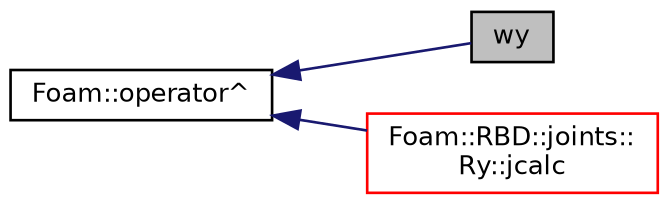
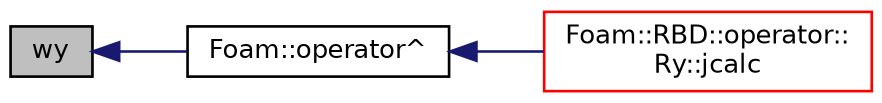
(385, 57) -> (153, 52)
(512, 153) -> (708, 52)
